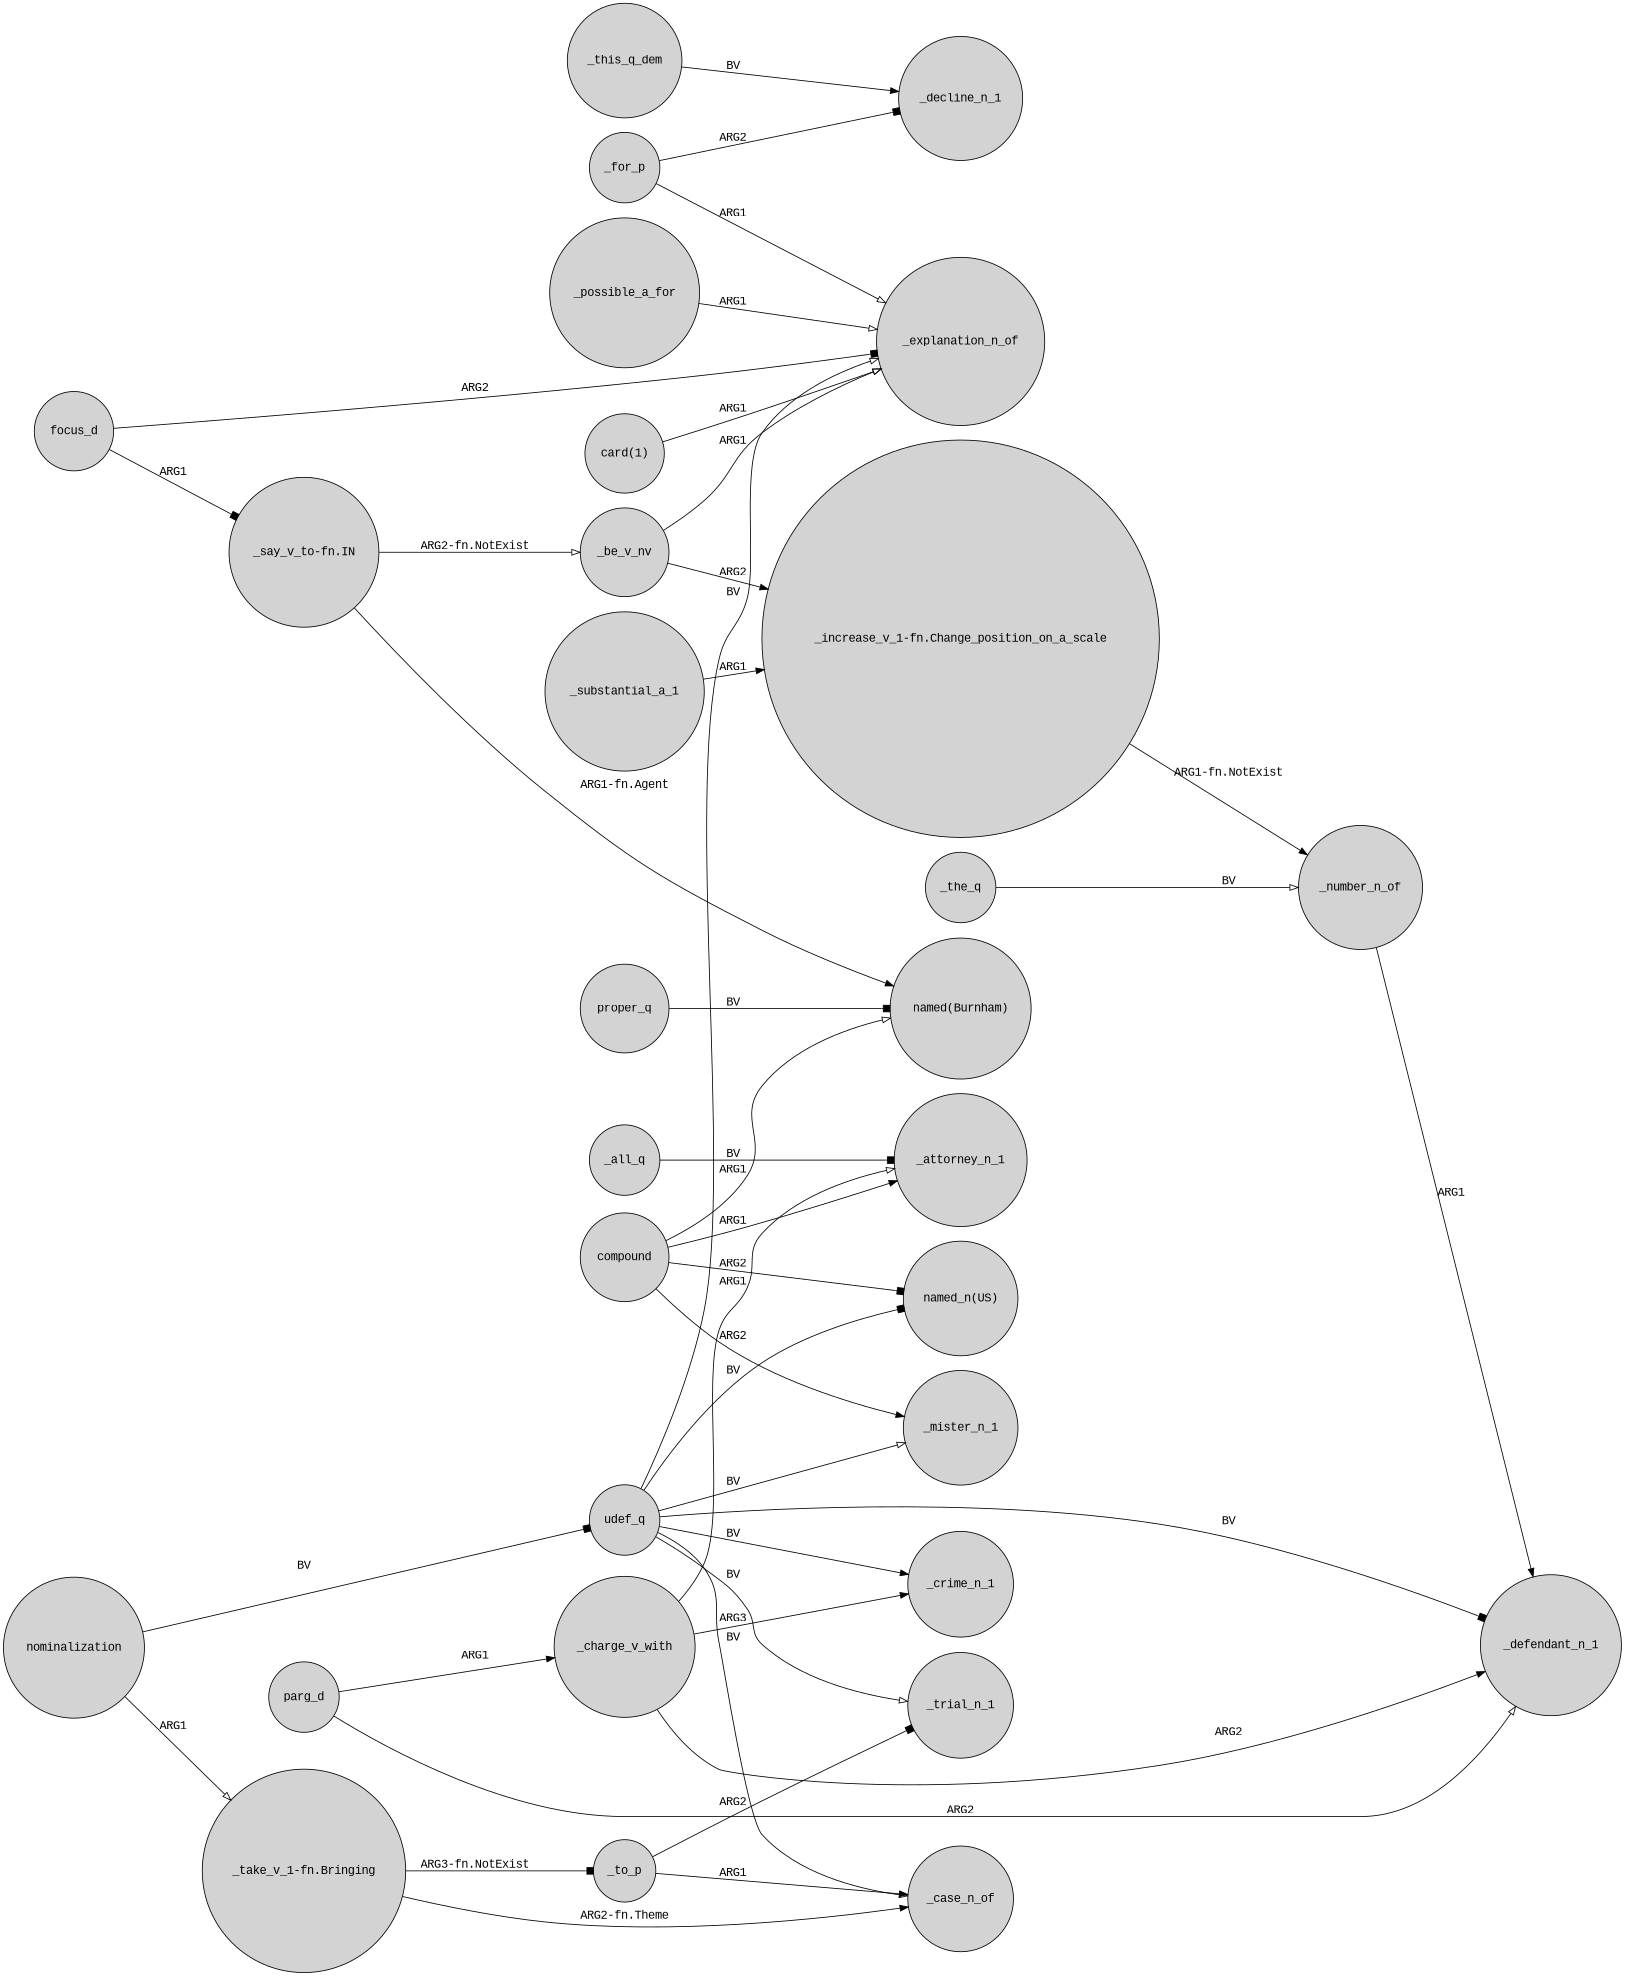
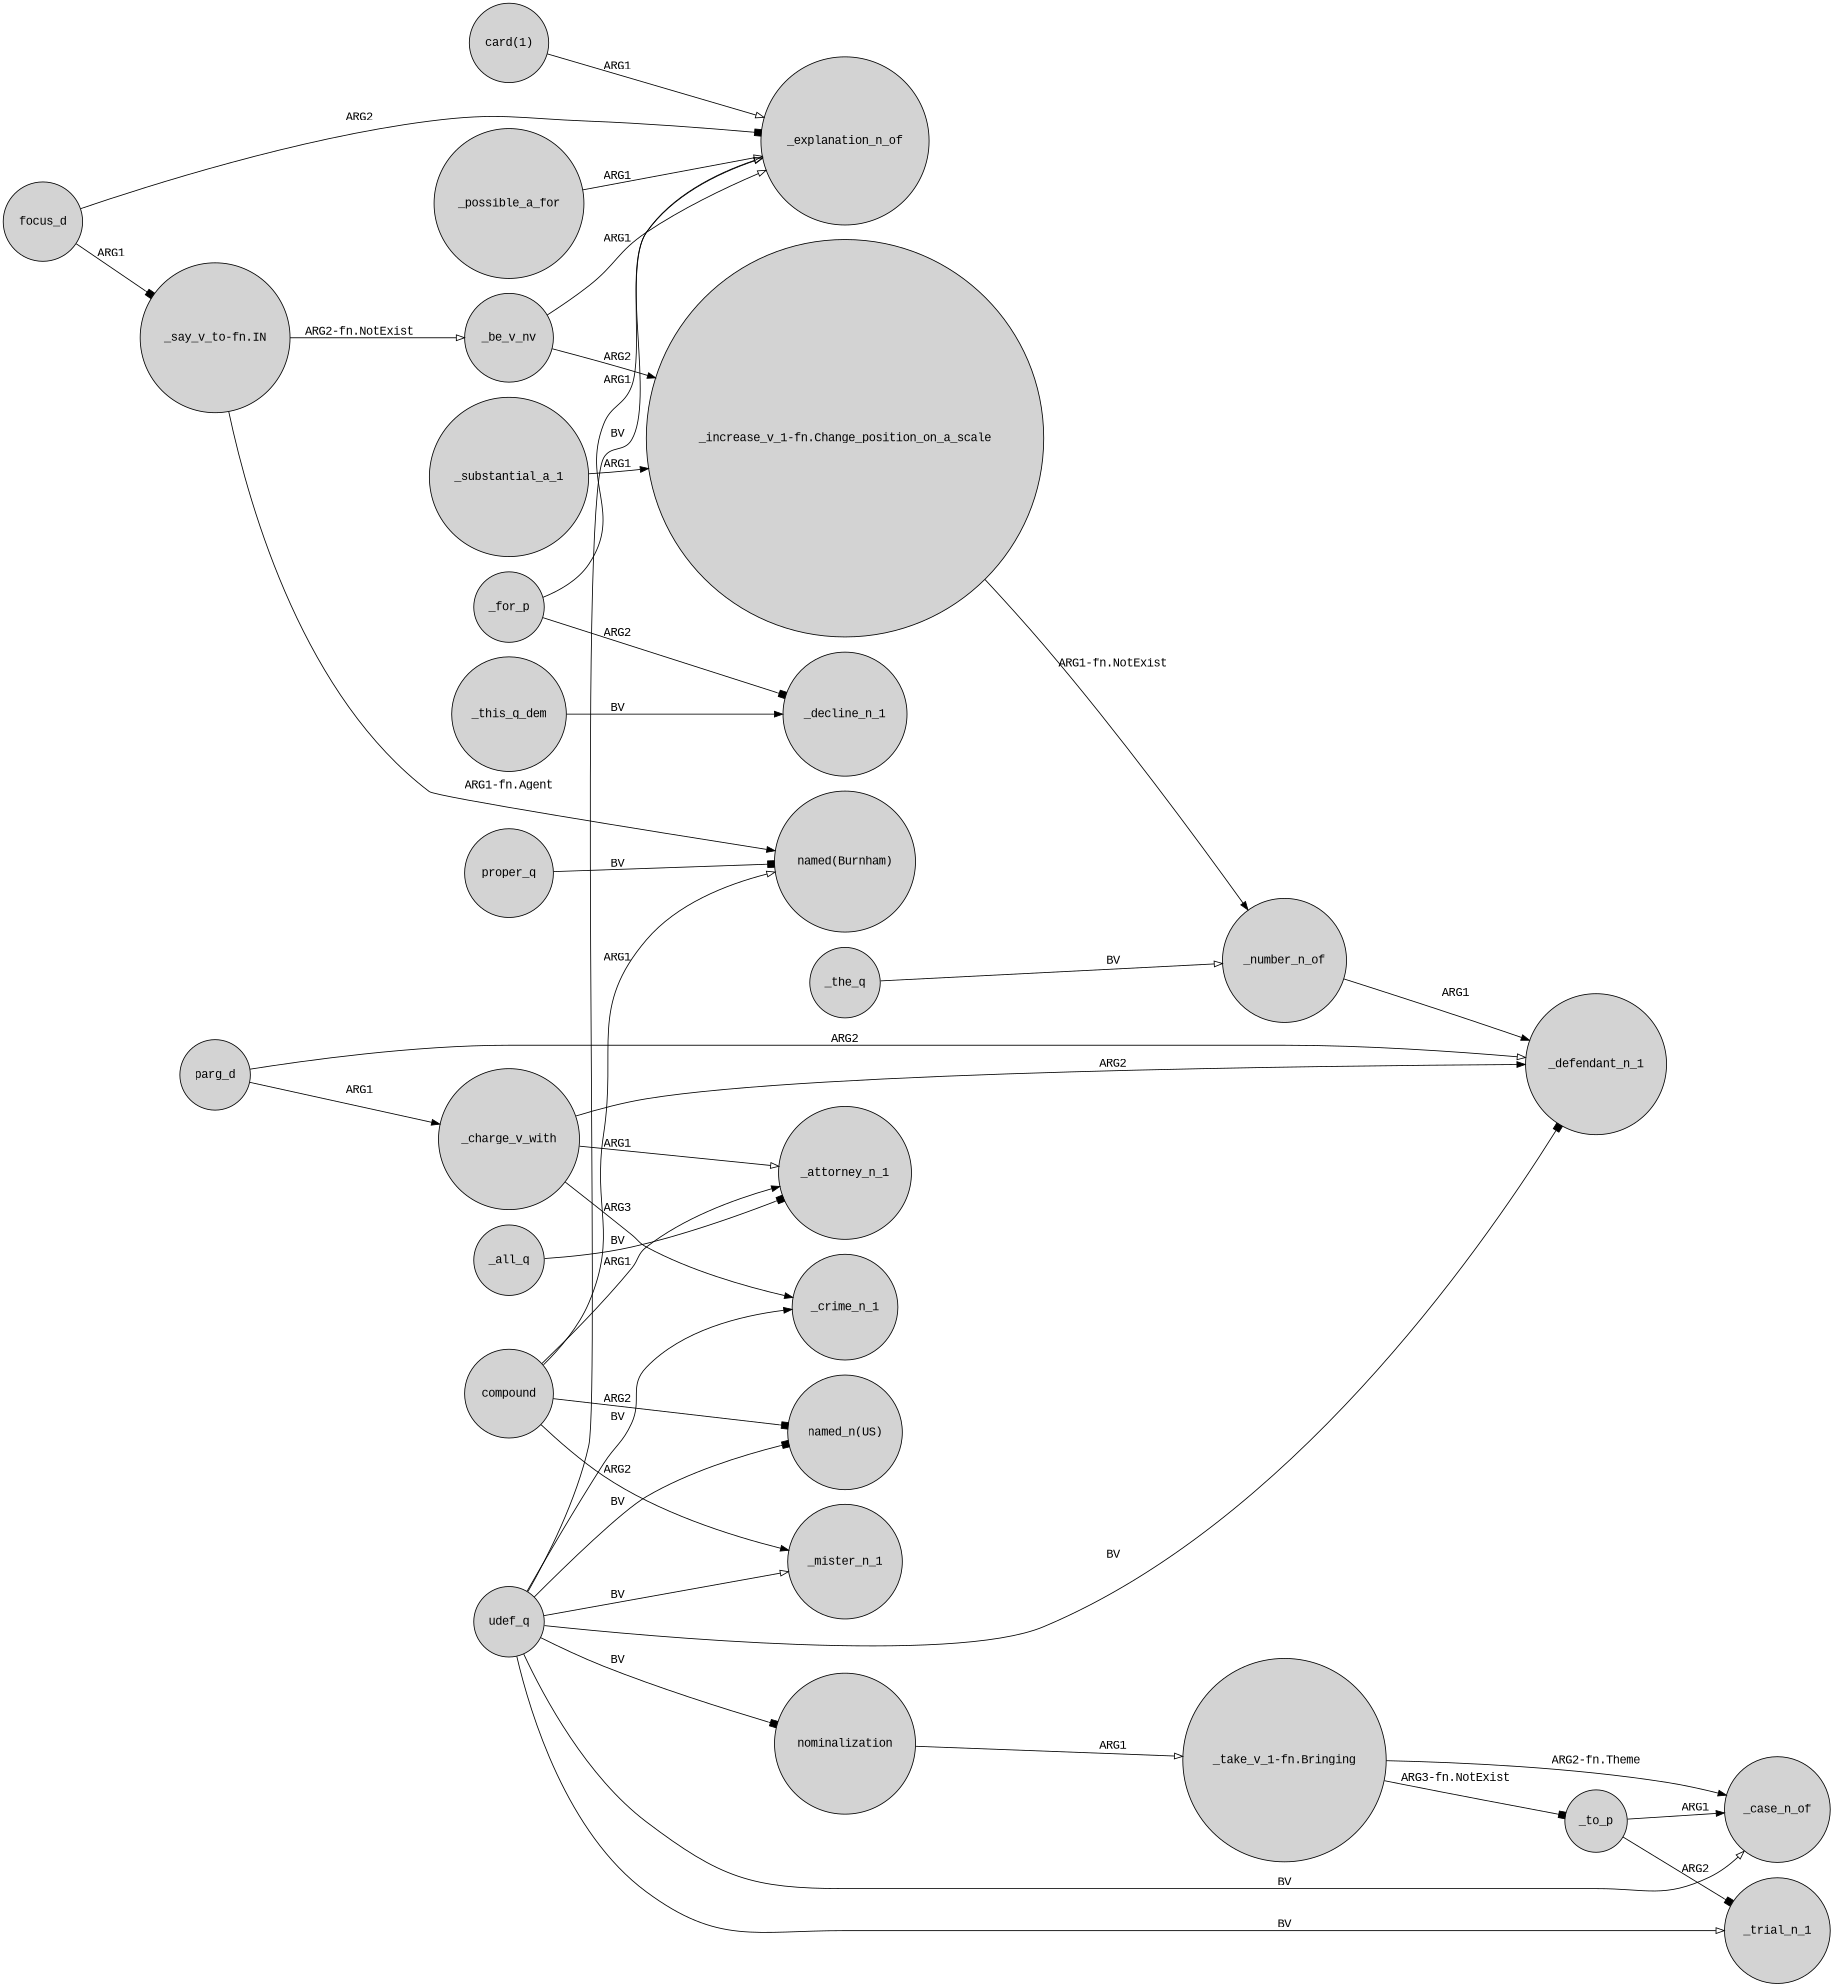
(362, 1581) -> (653, 1685)
